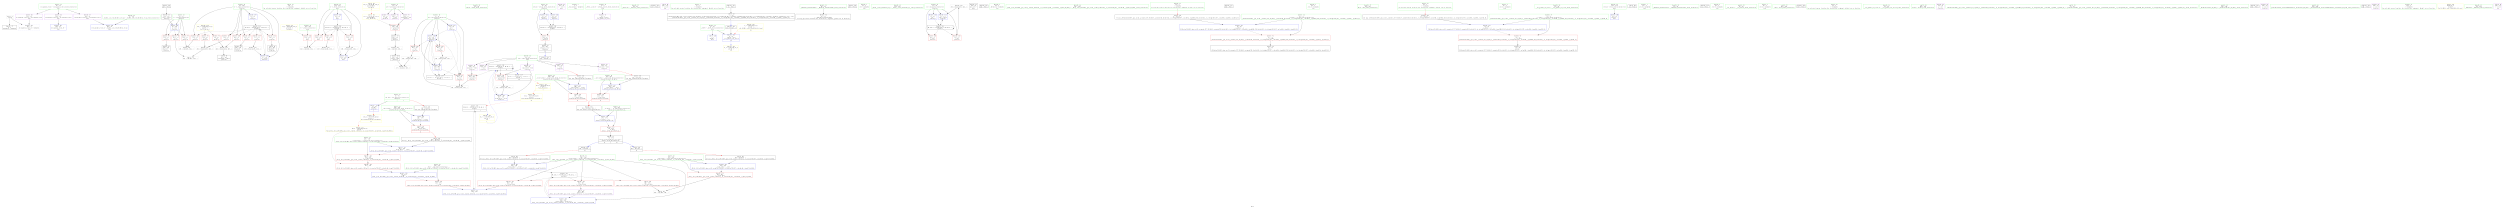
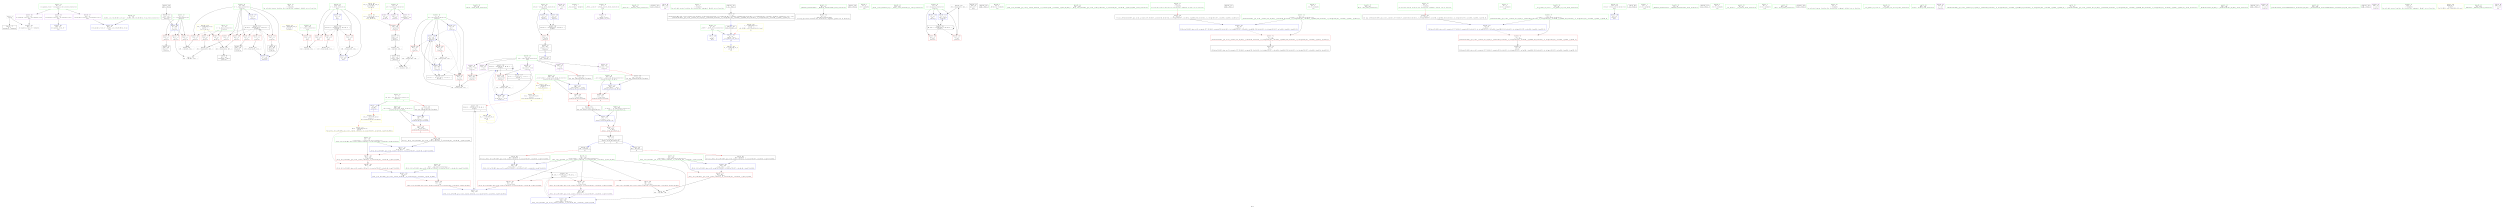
none -> (224, 27)
